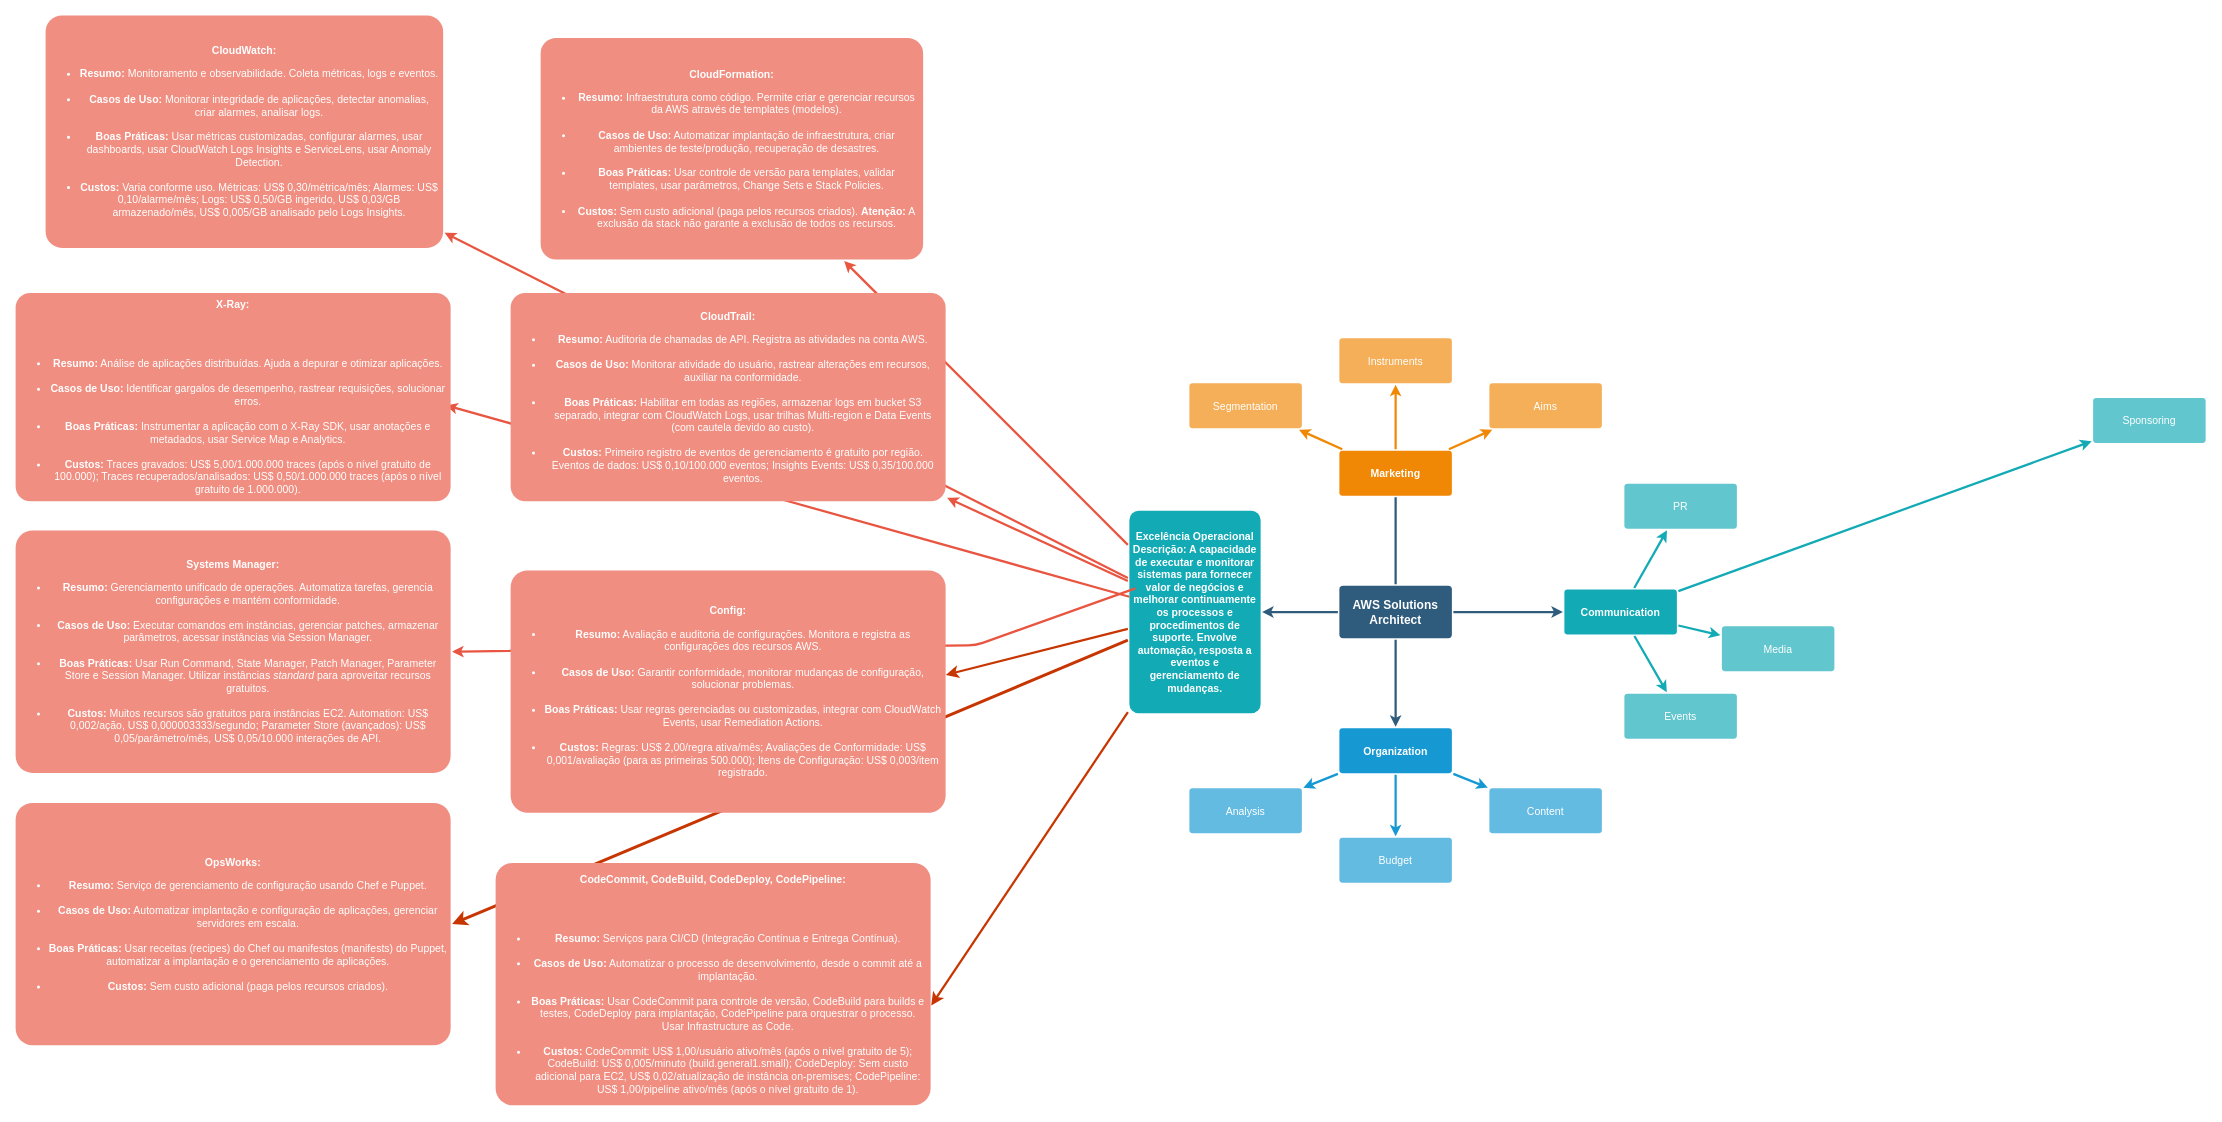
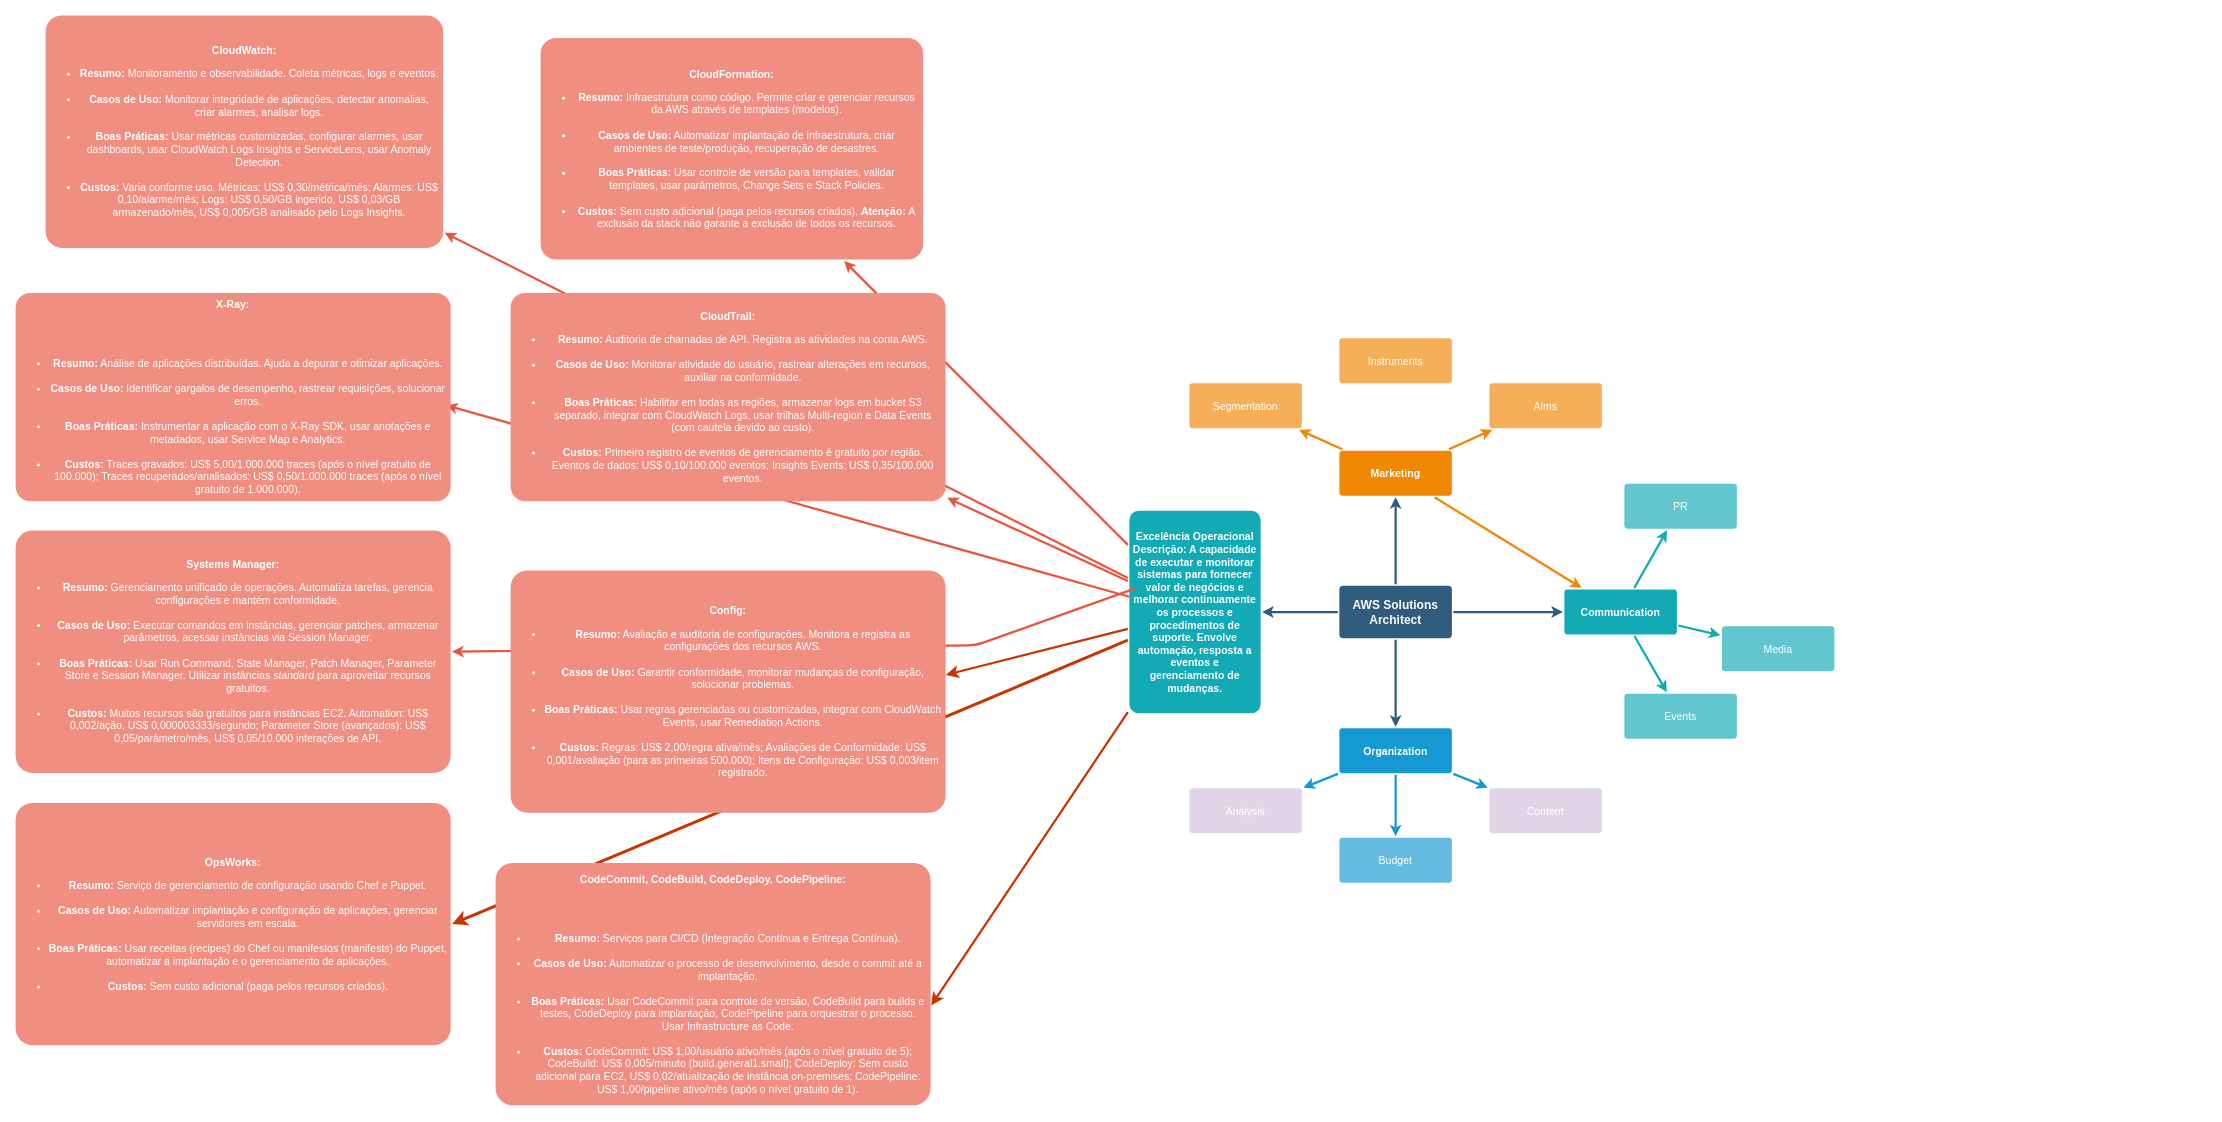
(2149, 420) -> none
(1395, 421) -> (1504, 540)
(1395, 503) -> (1395, 507)
(1881, 518) -> none
(1245, 811) -> (1245, 811)
(1545, 811) -> (1545, 811)
